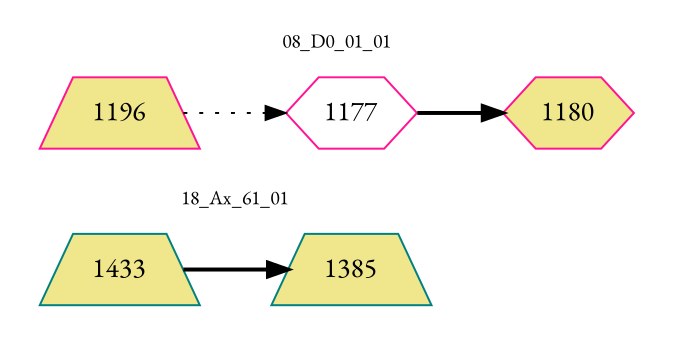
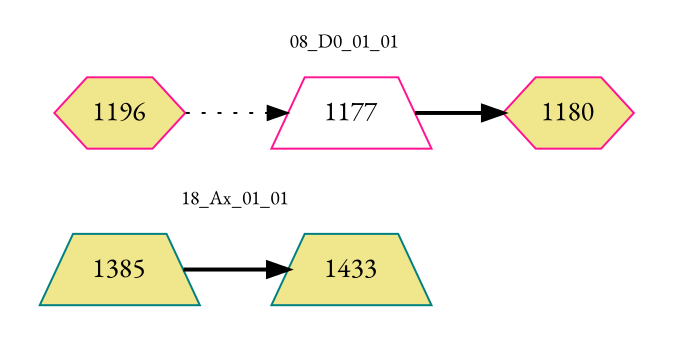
(120, 113) -> (120, 113)
(351, 113) -> (351, 113)
(236, 199) -> (236, 199)
(225, 270) -> (225, 270)
